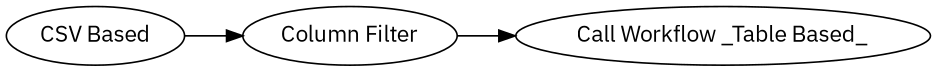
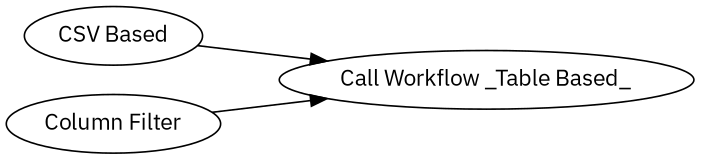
(206, 36) -> (254, 52)
